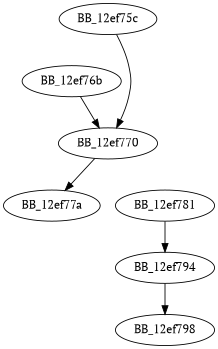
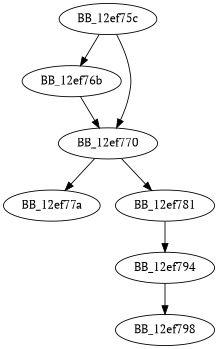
none -> (92, 46)
none -> (134, 171)
